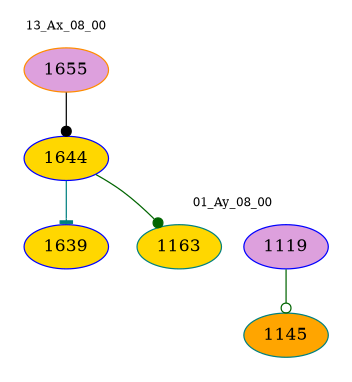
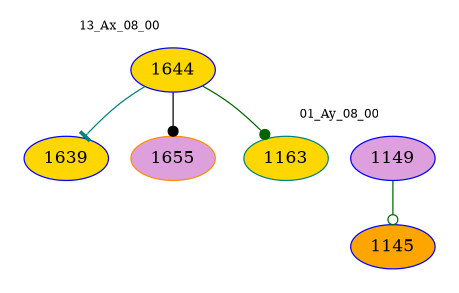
(66, 109) -> (173, 109)
(286, 247) -> (393, 158)
(286, 335) -> (393, 247)
